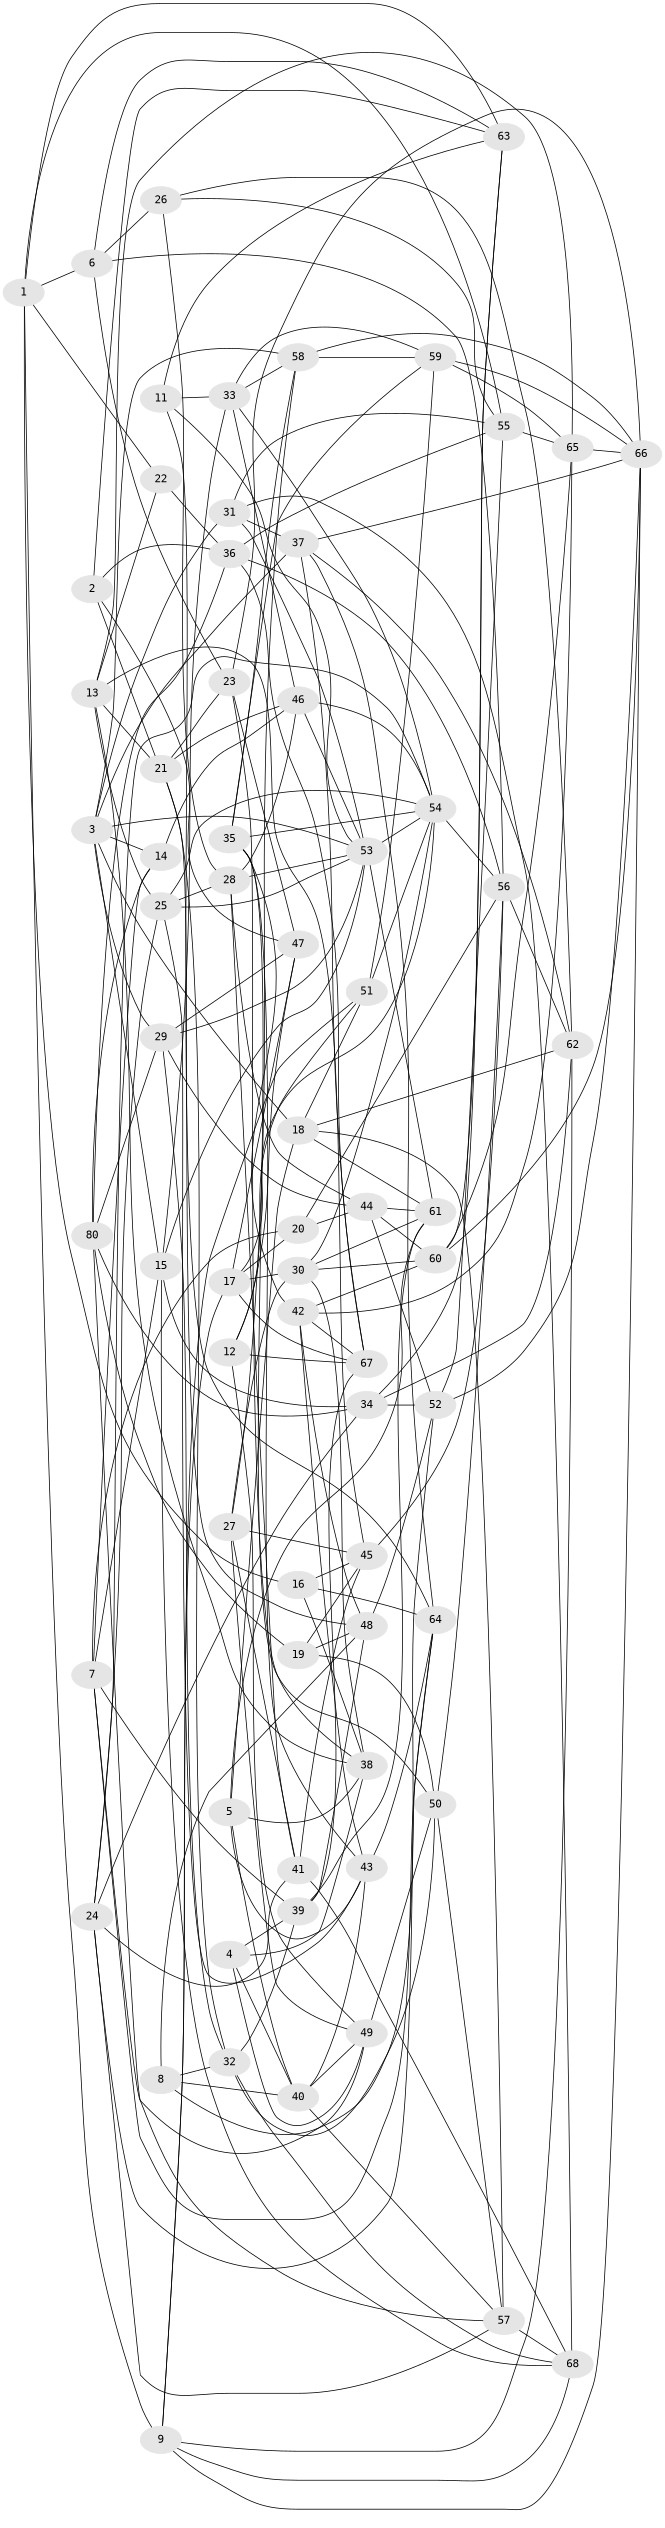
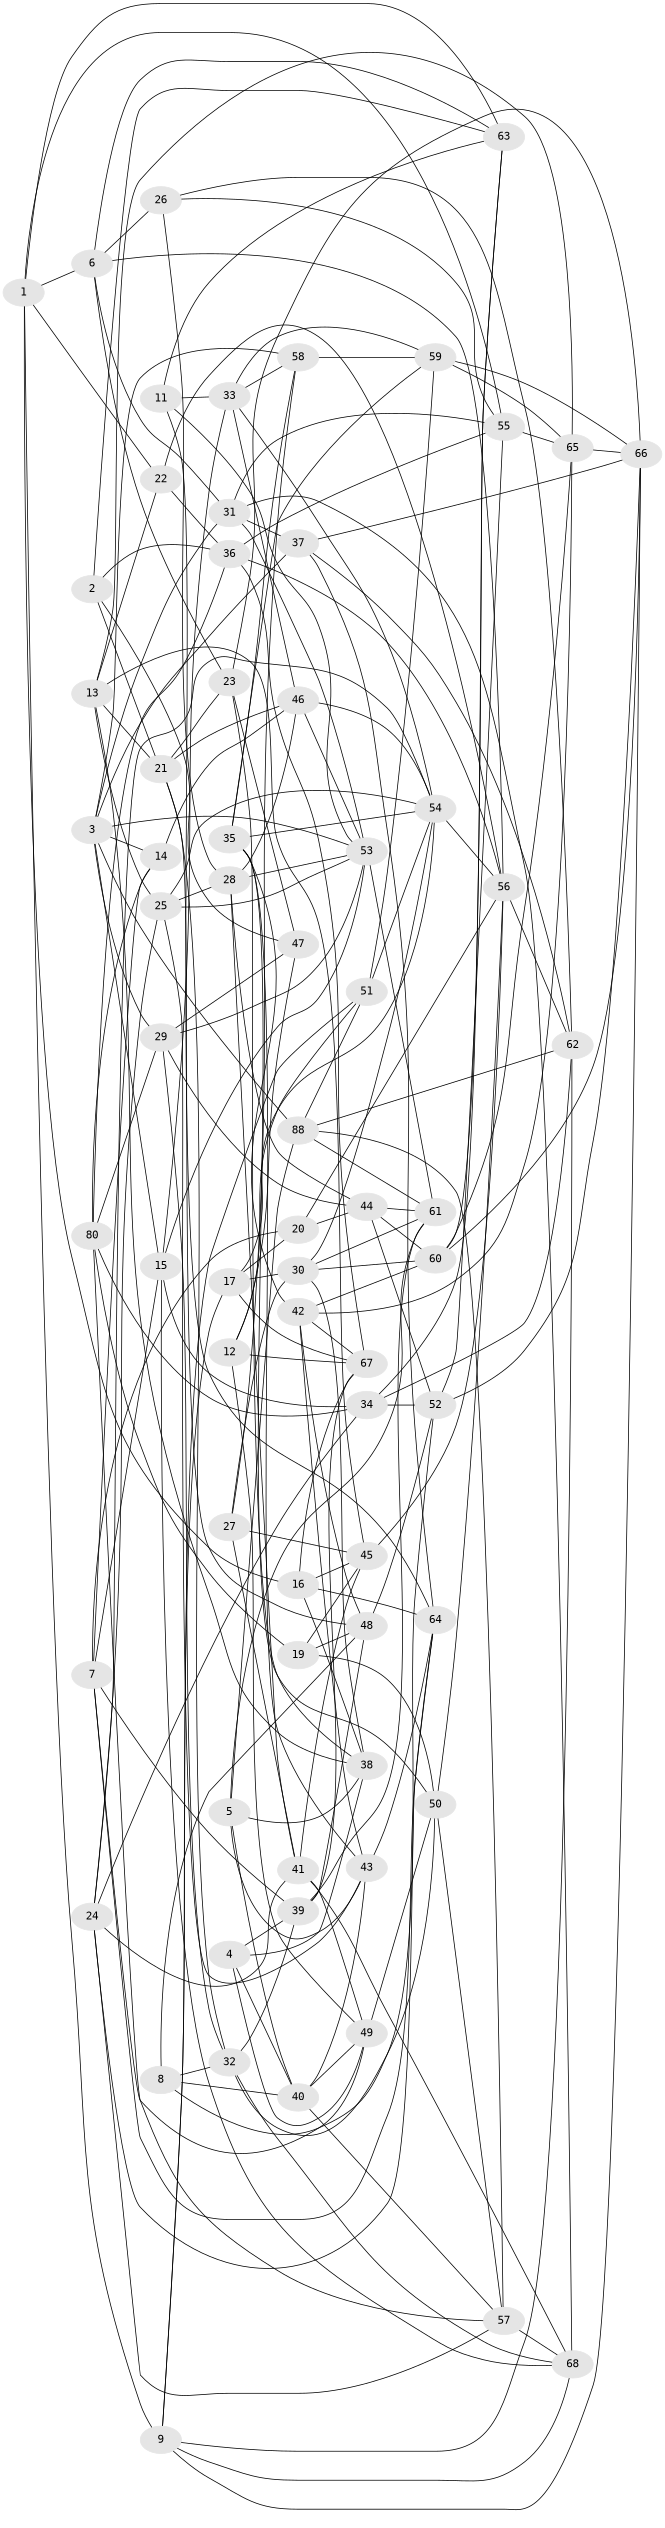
(499, 347) -> none
none -> (135, 409)
none -> (403, 484)
(401, 830) -> none
(331, 874) -> (310, 1495)
(264, 1114) -> none
(298, 1131) -> (298, 1131)
(250, 1766) -> (340, 1949)
